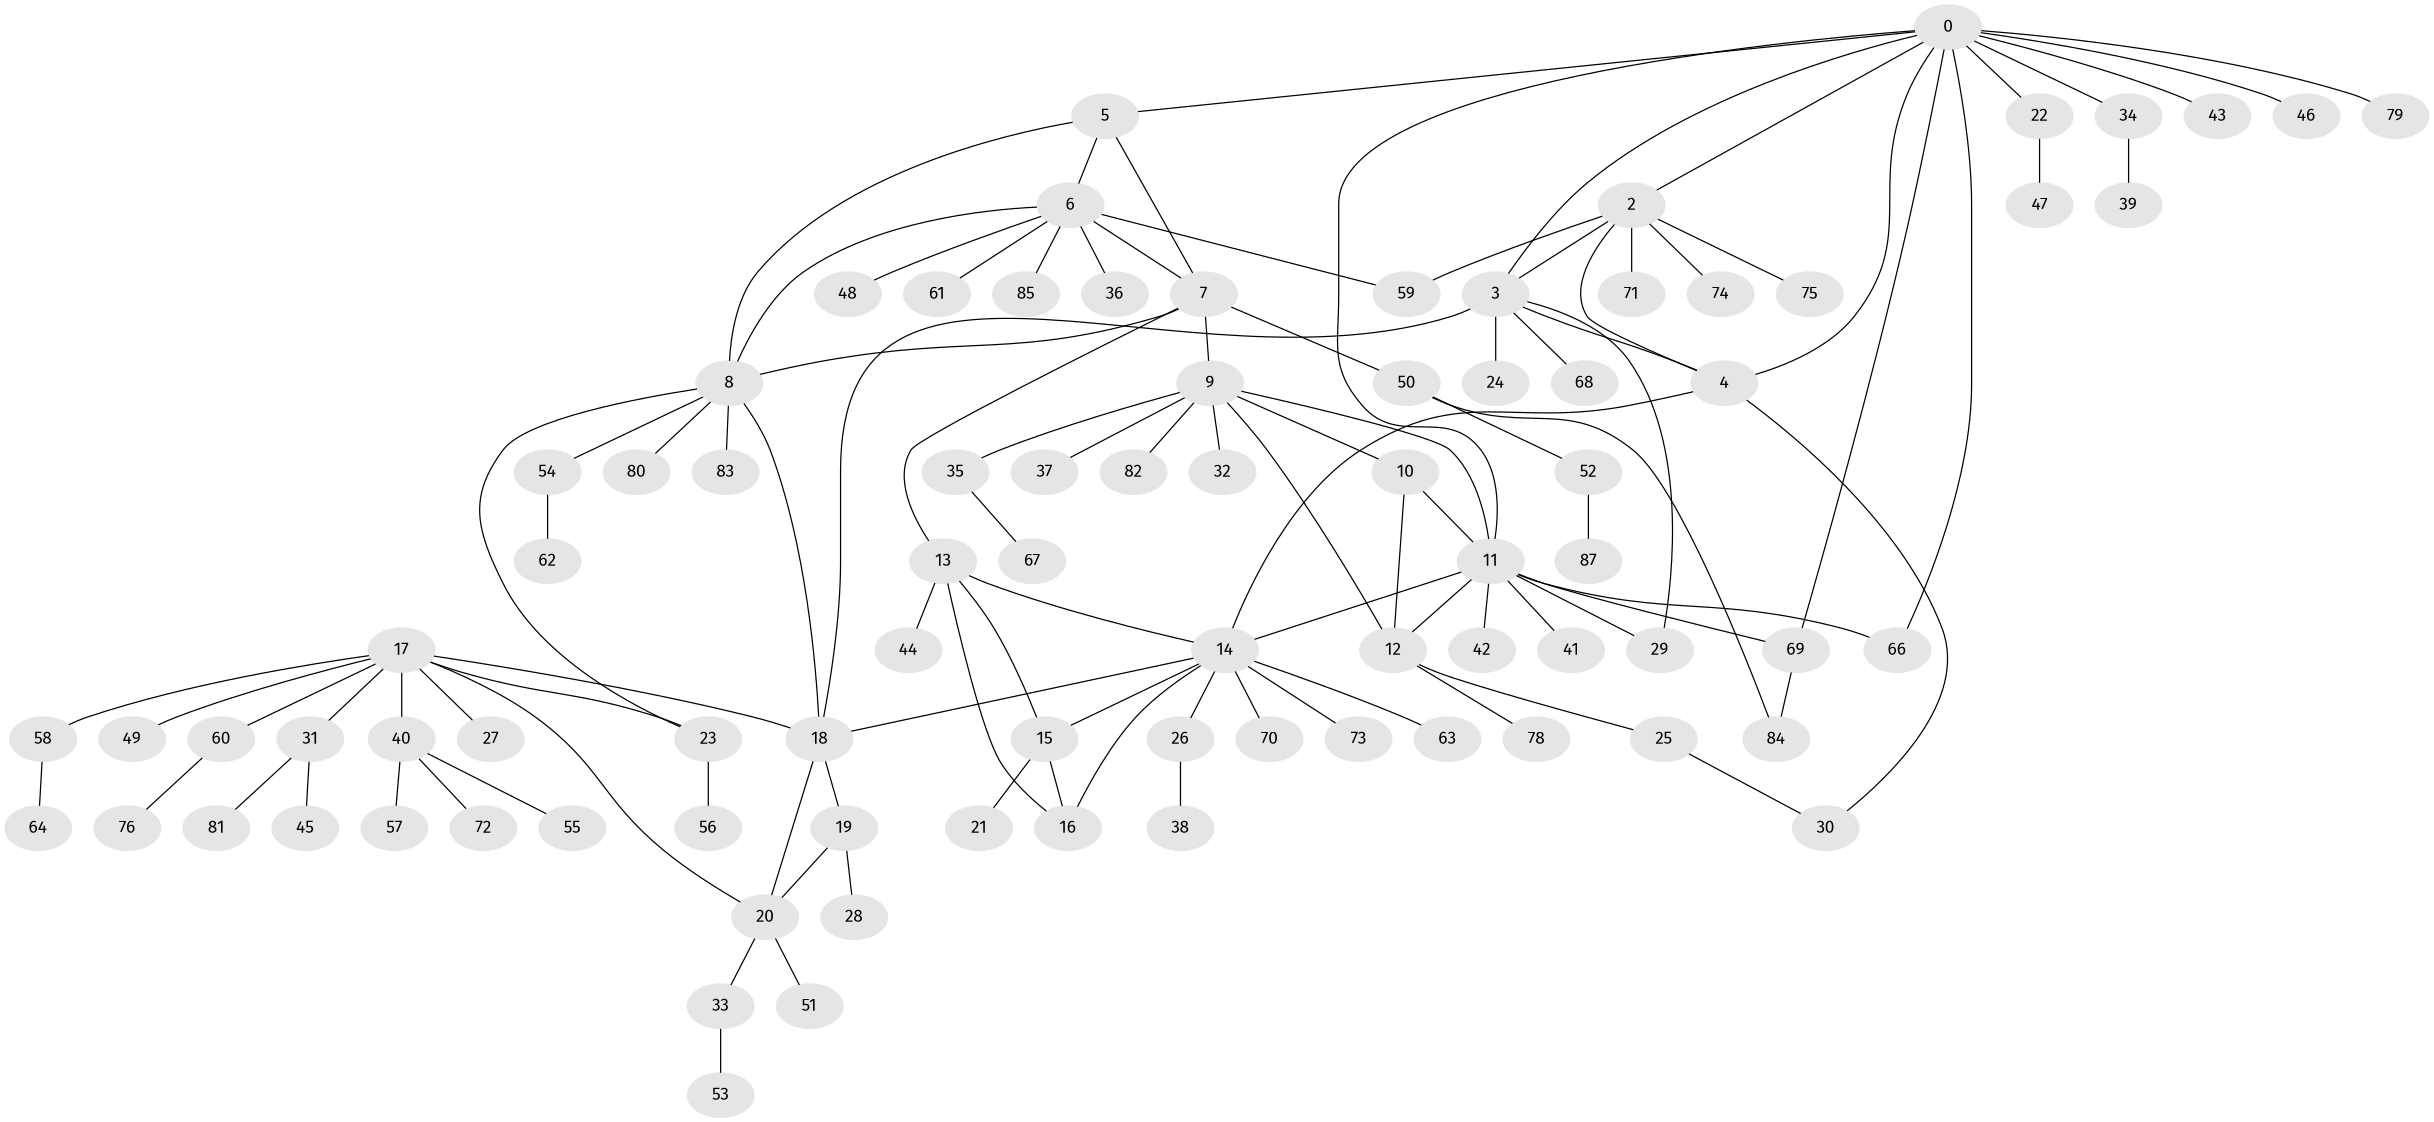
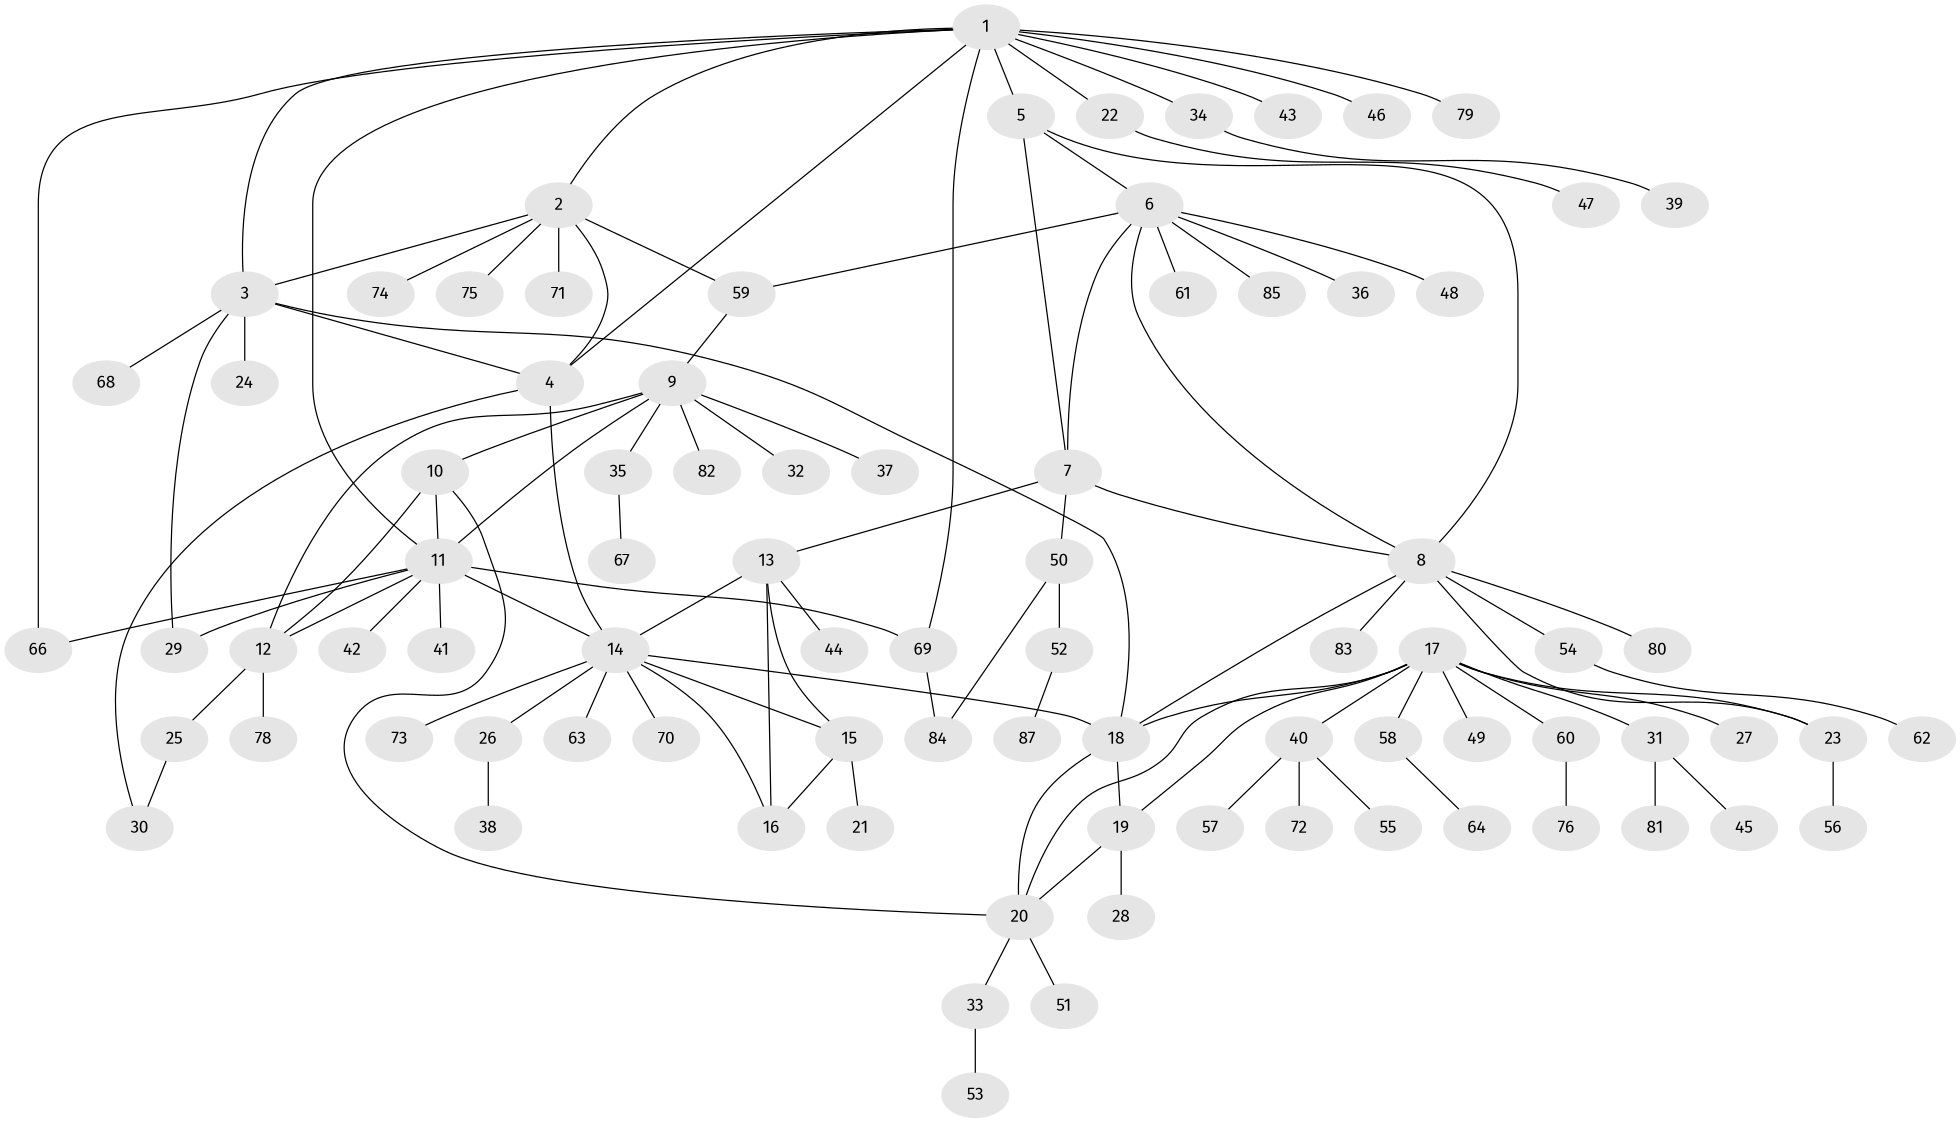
(1948, 27) -> (986, 27)
(1207, 341) -> (707, 339)
none -> (1261, 714)
none -> (454, 854)
